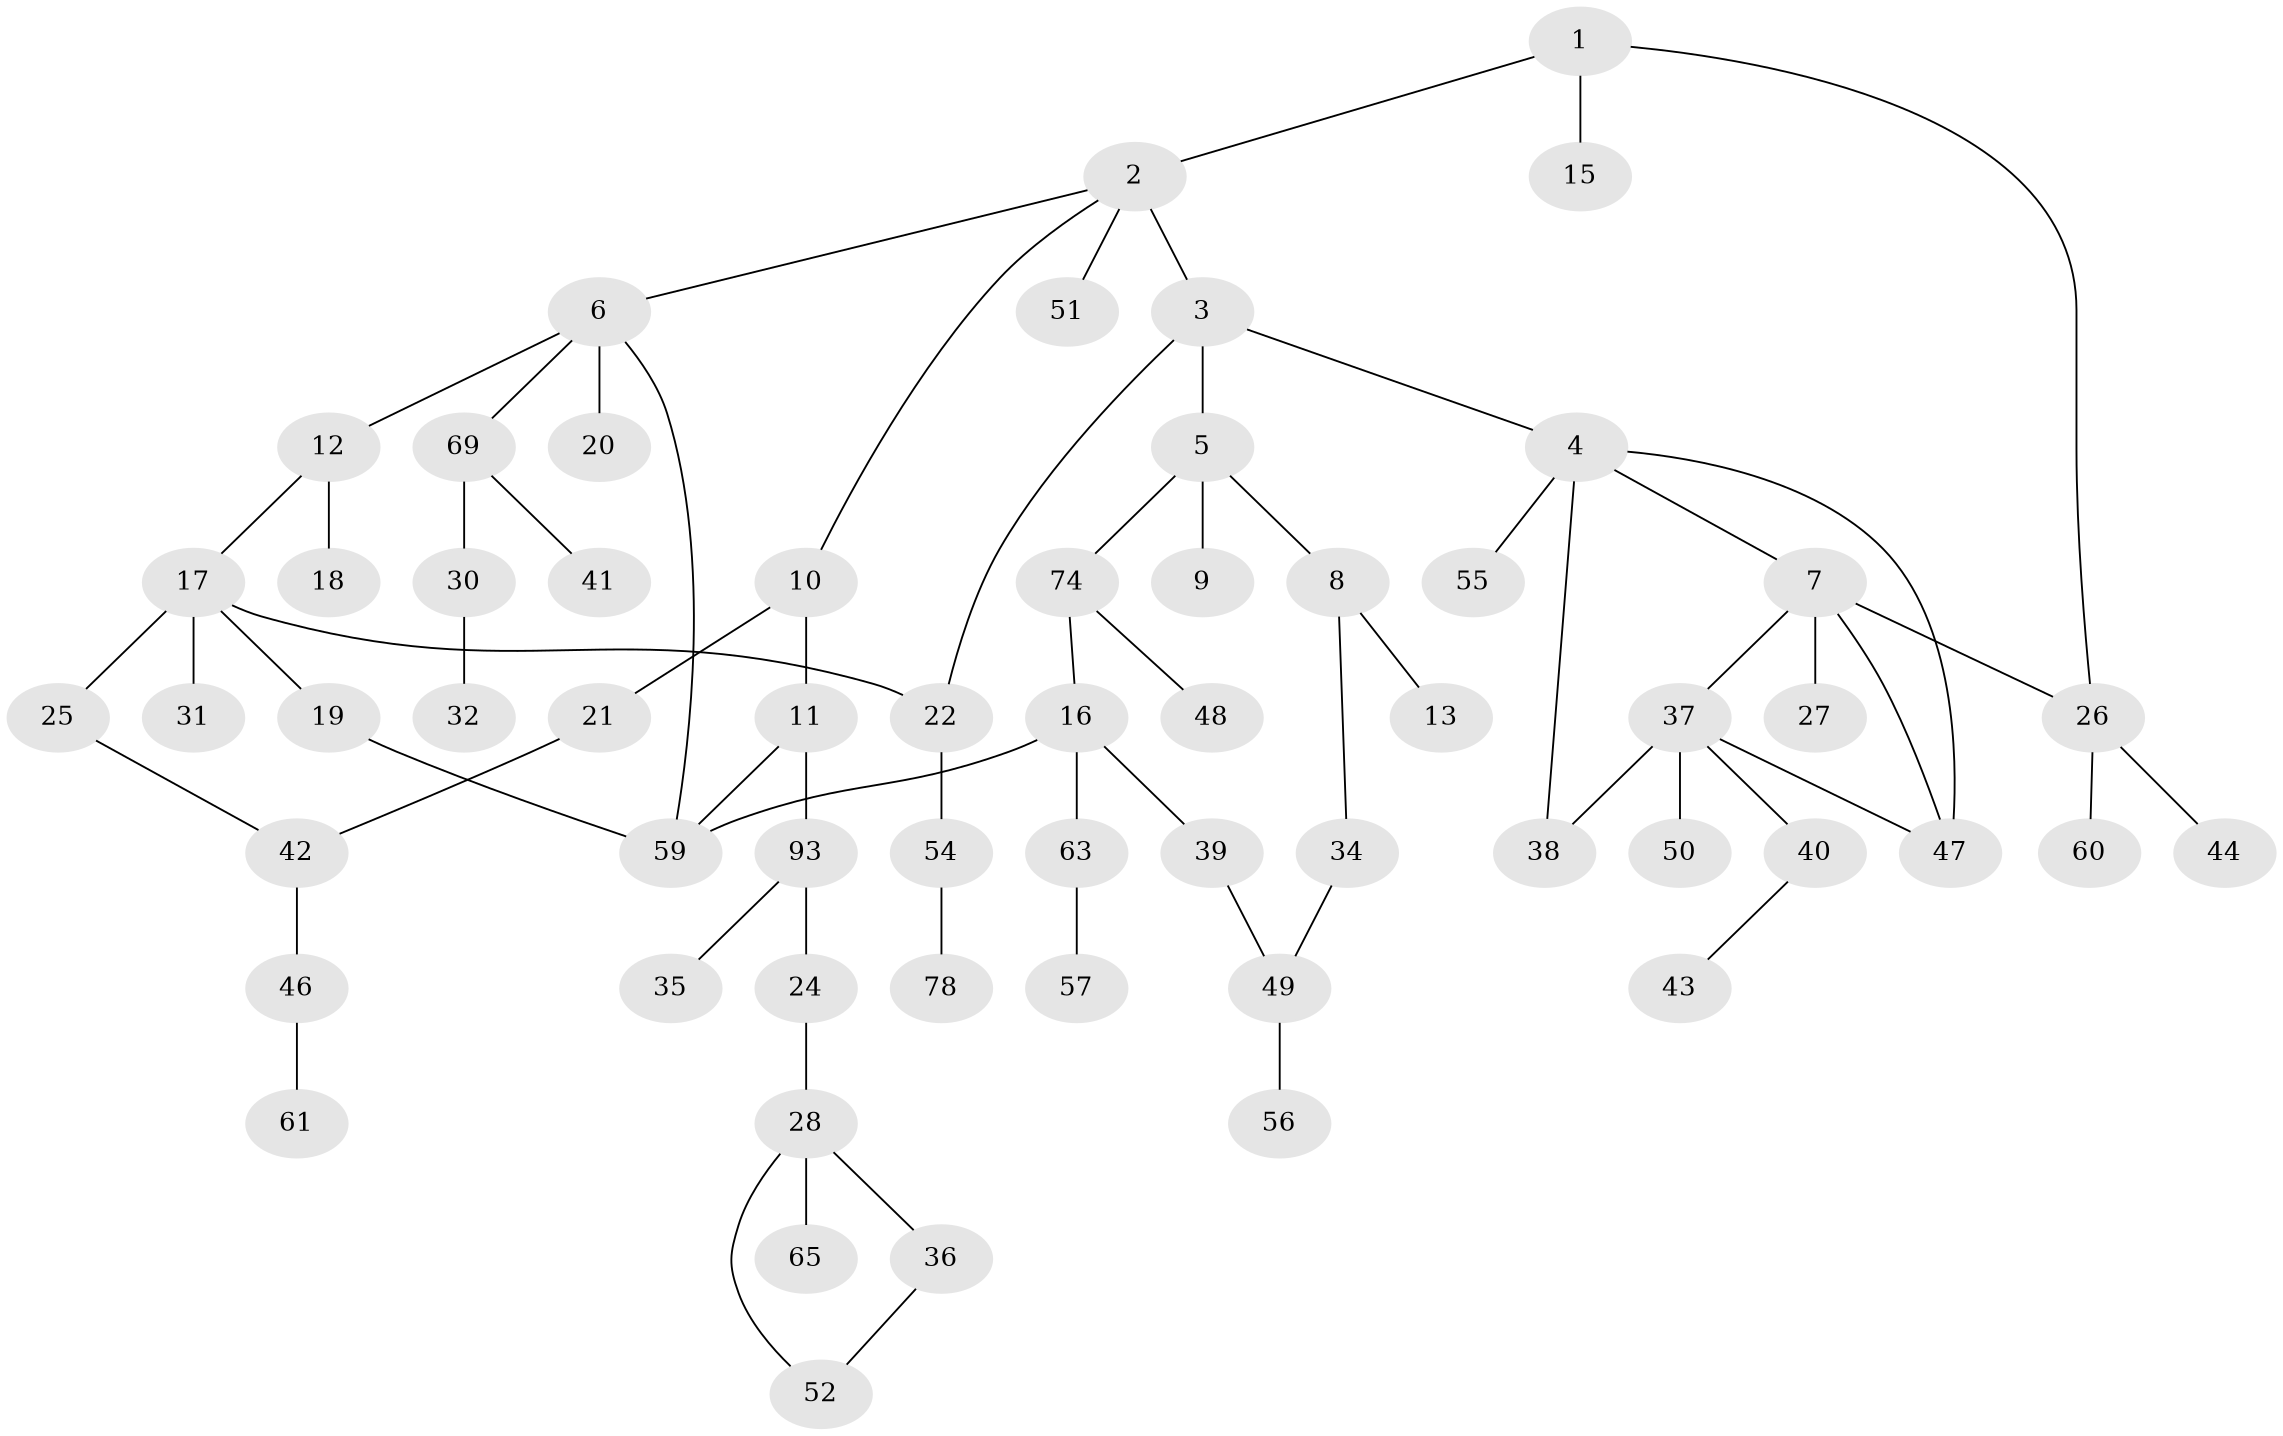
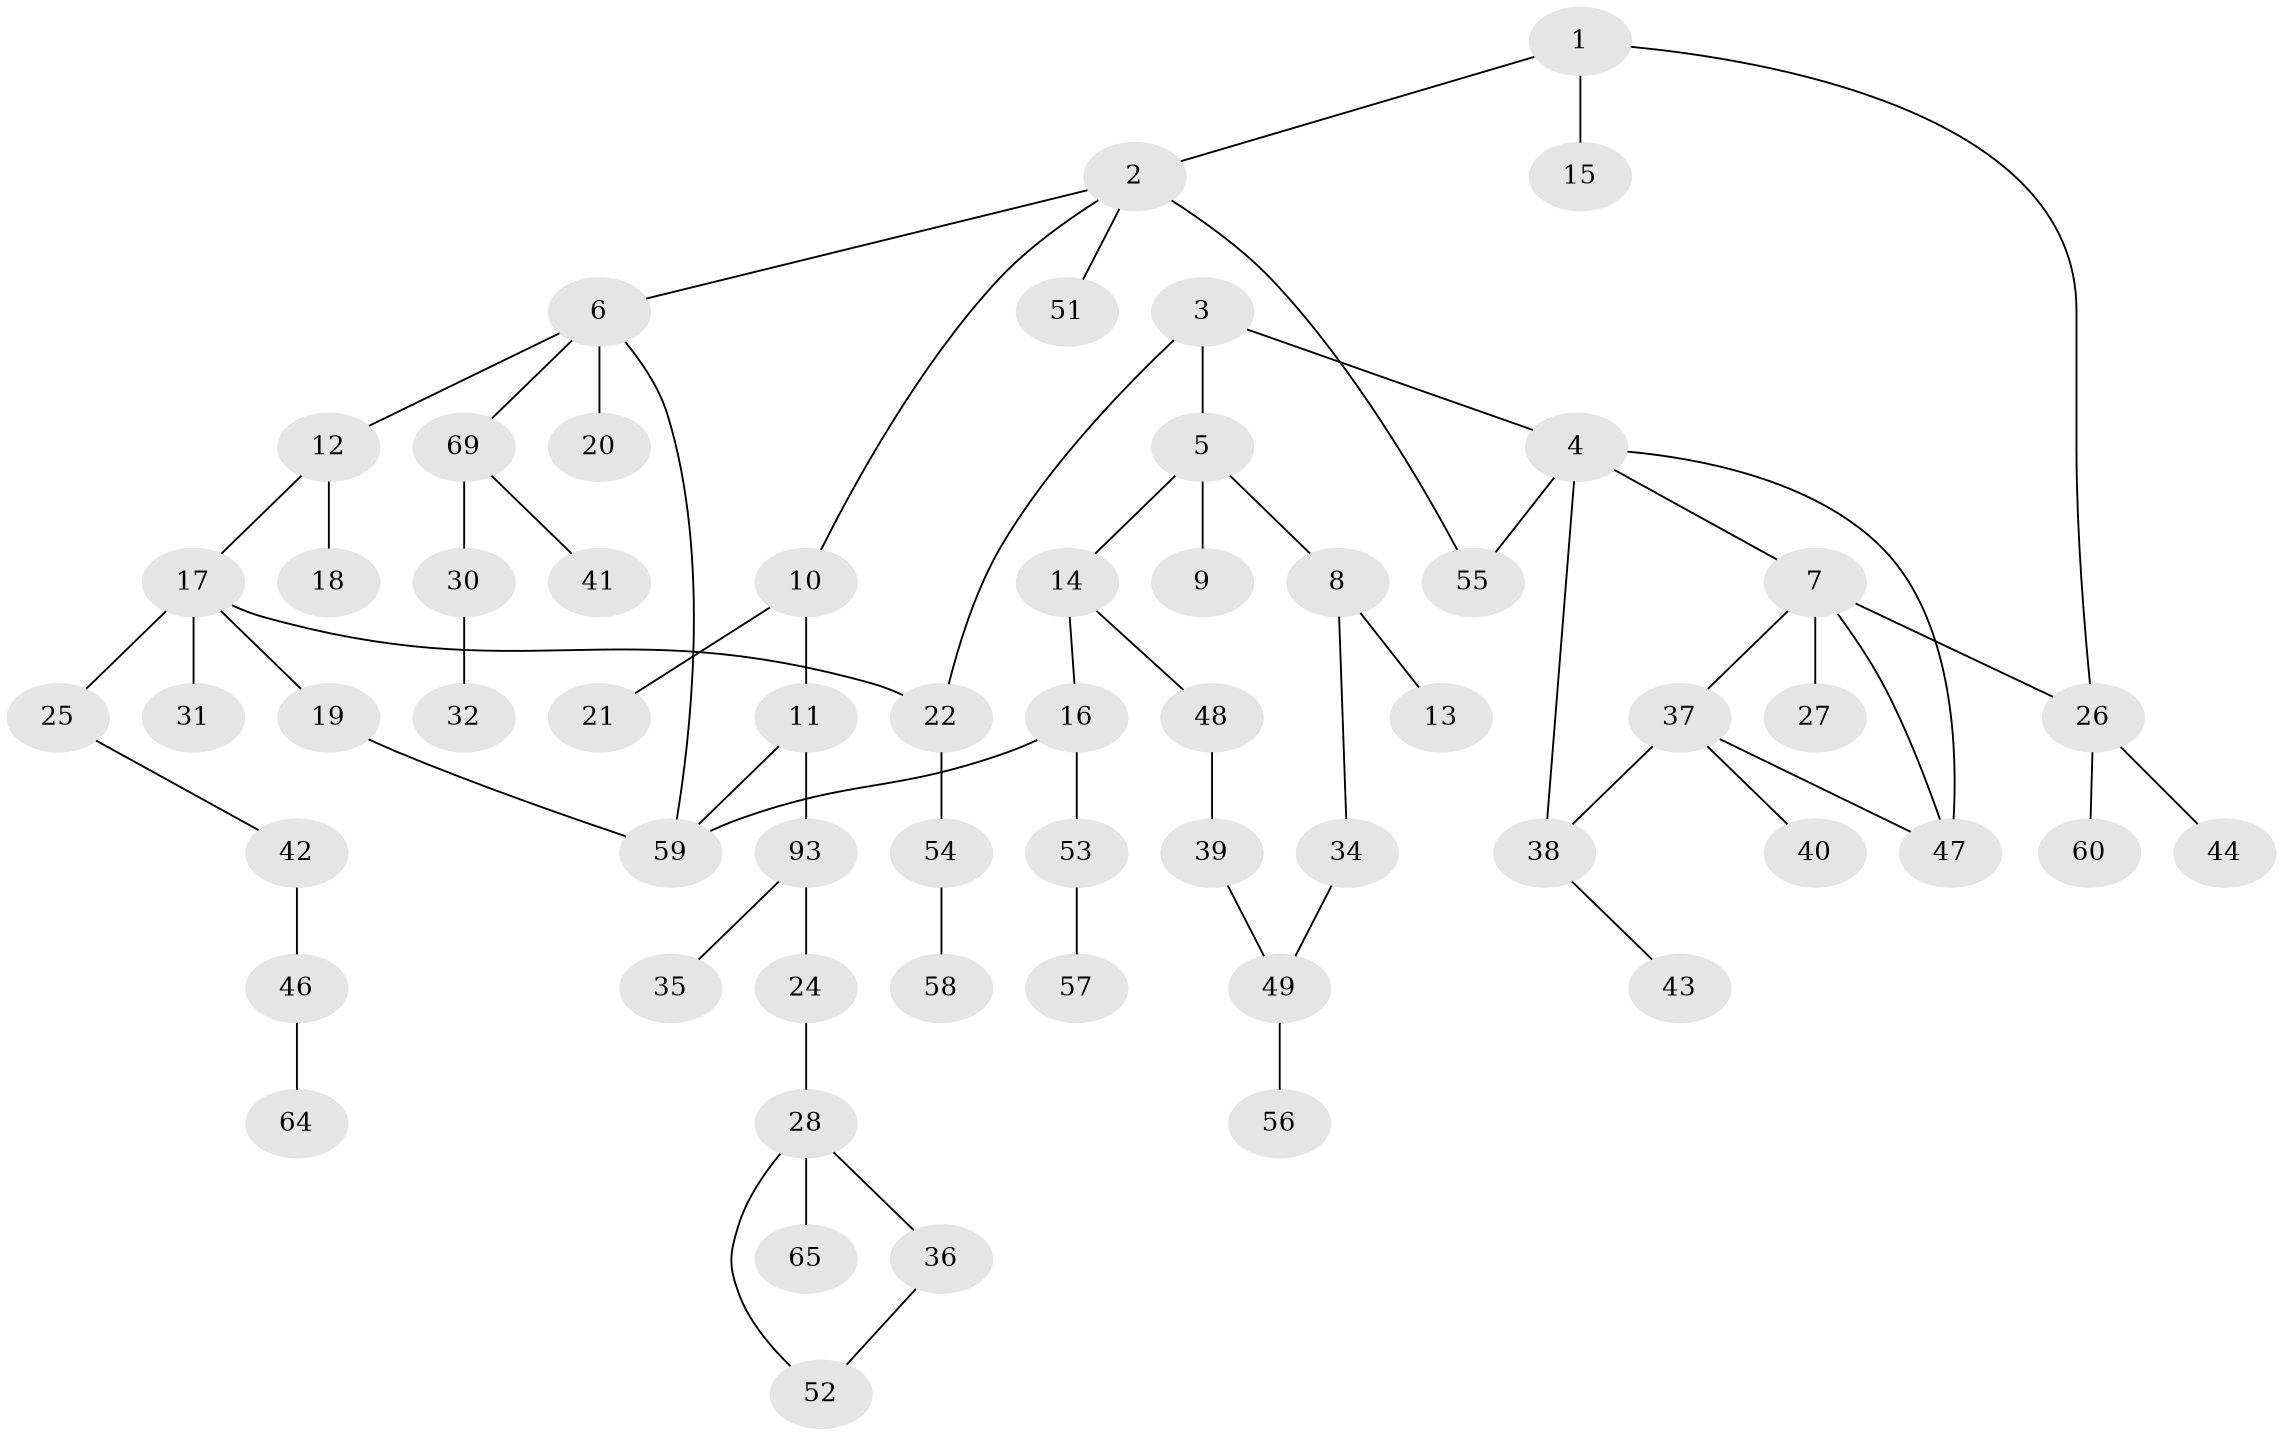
(1169, 244) -> (1322, 339)
(1067, 583) -> (1067, 583)
(1144, 785) -> (1212, 786)
(450, 787) -> none
(1077, 853) -> (1077, 853)
(1680, 853) -> none
(1748, 921) -> (1612, 921)
(941, 988) -> (941, 988)
(297, 1124) -> (297, 1124)
